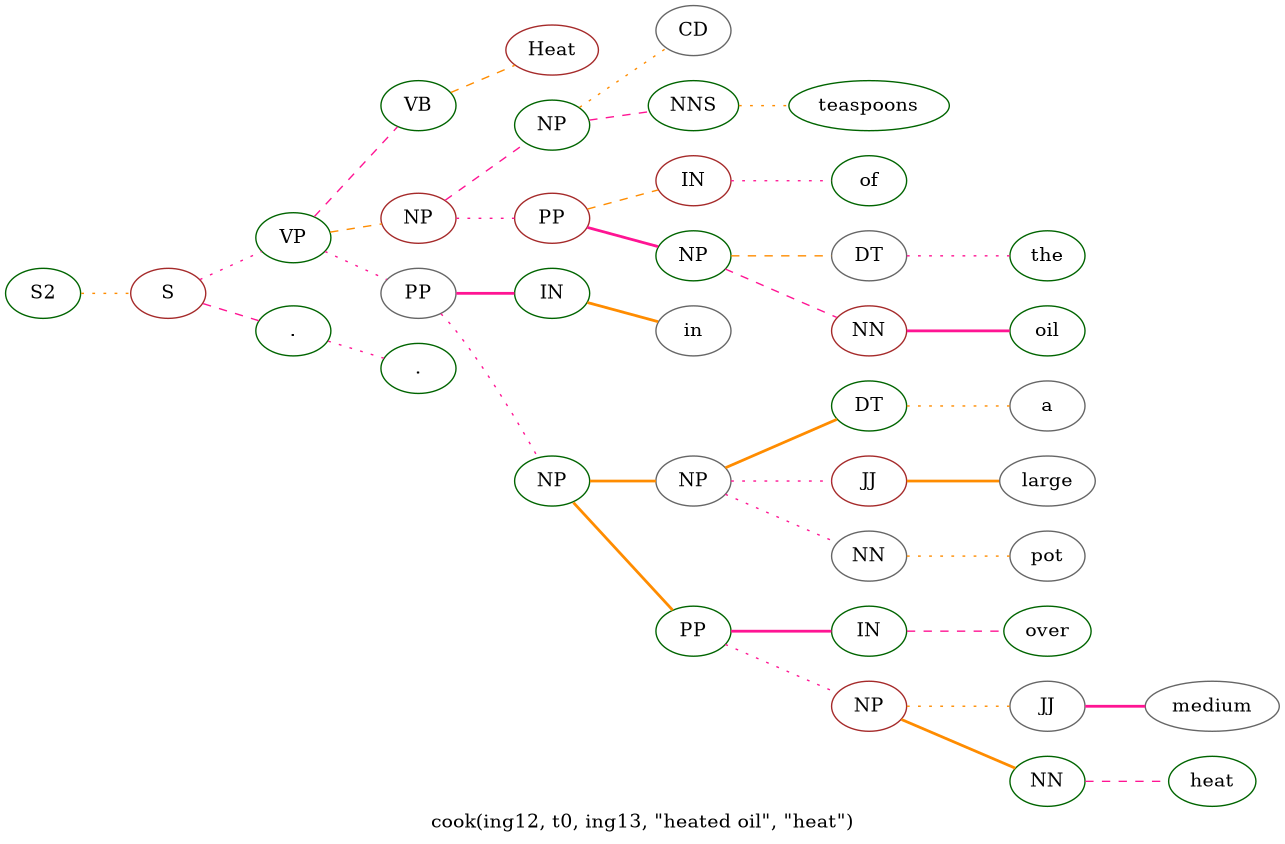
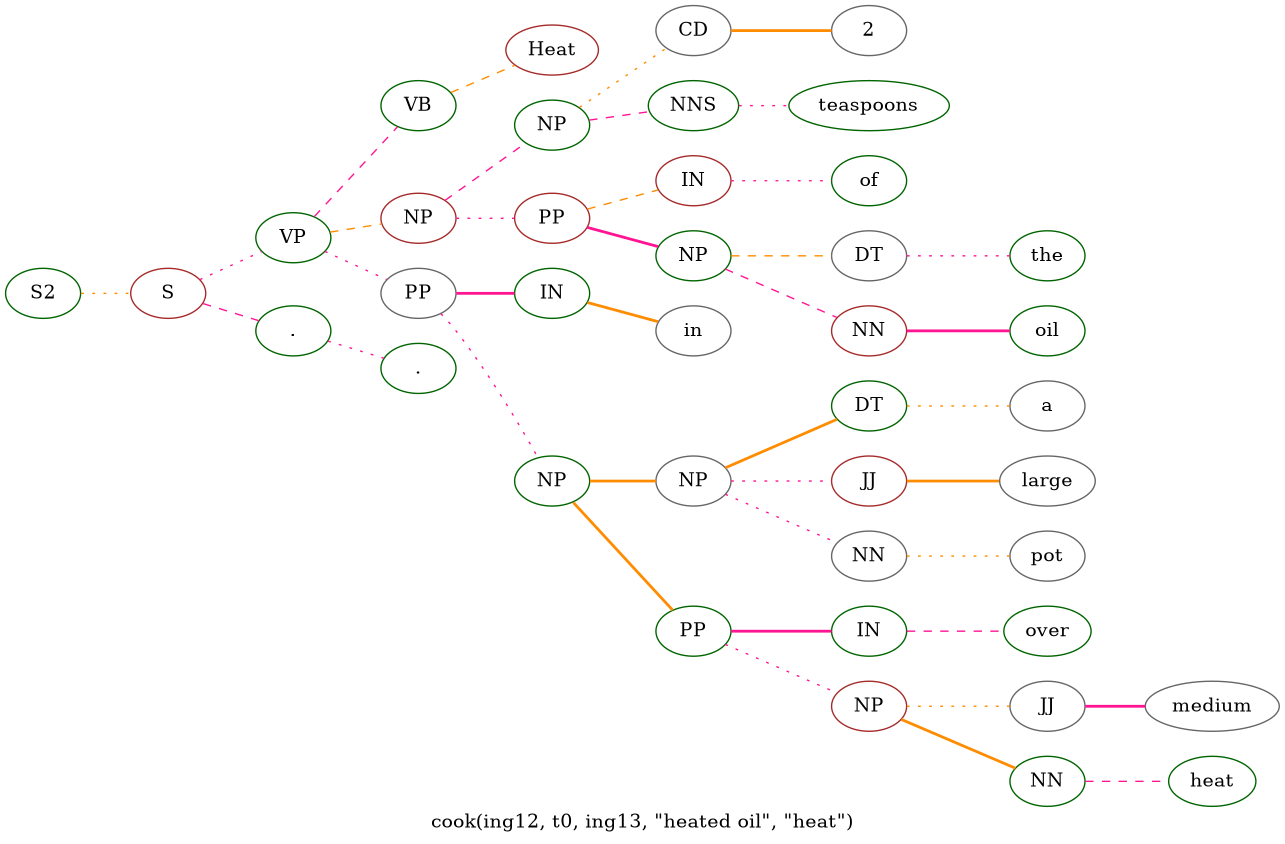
none -> (869, 31)
(764, 106) -> (764, 106)
